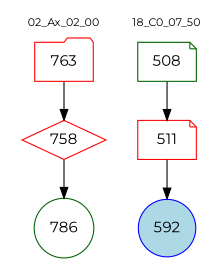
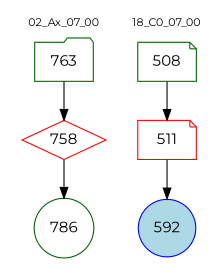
(64, 23) -> (64, 23)
(167, 23) -> (167, 23)
(64, 62) -> (64, 62)
